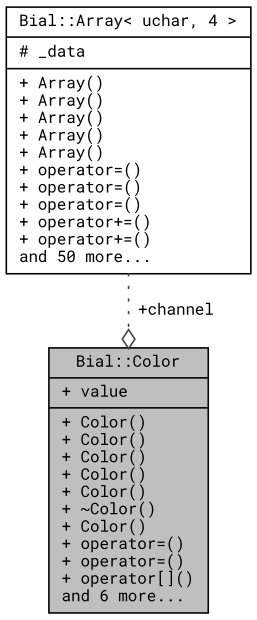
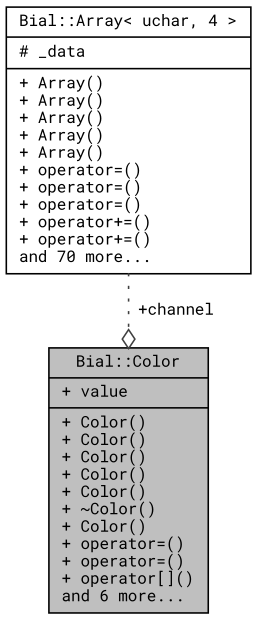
(86, 257) -> (86, 257)
